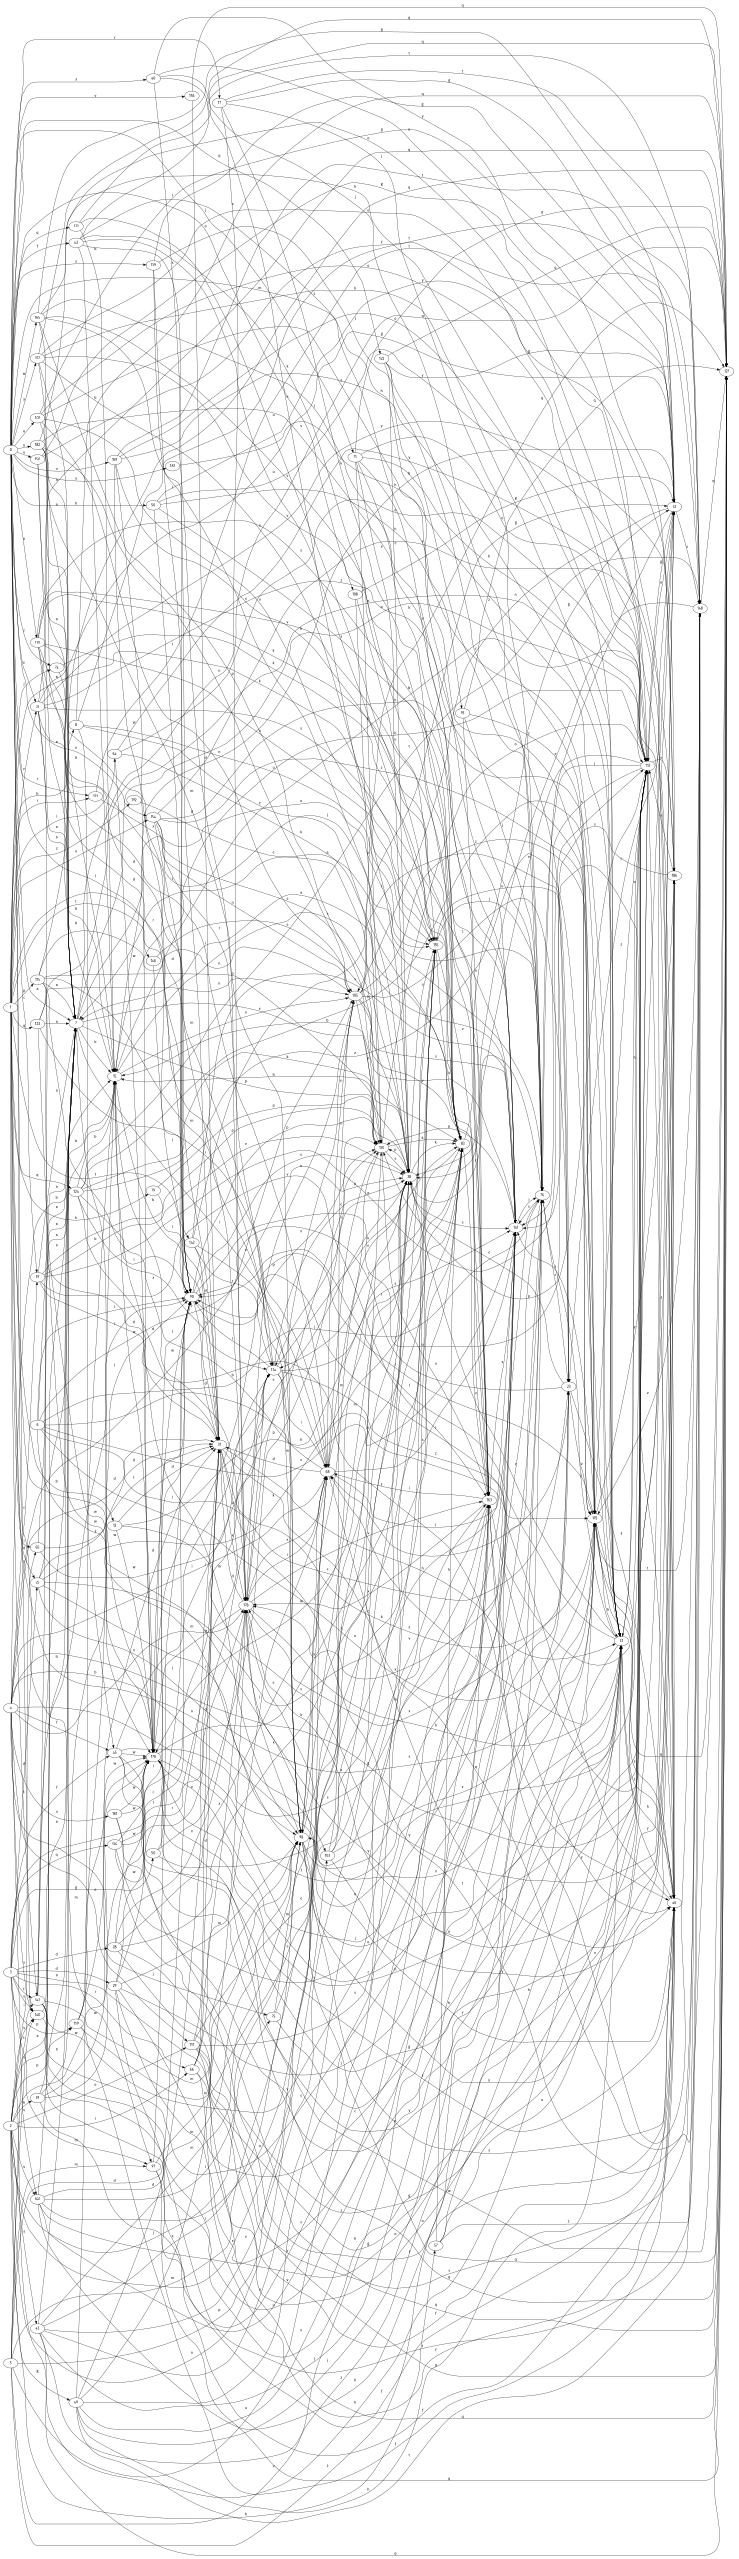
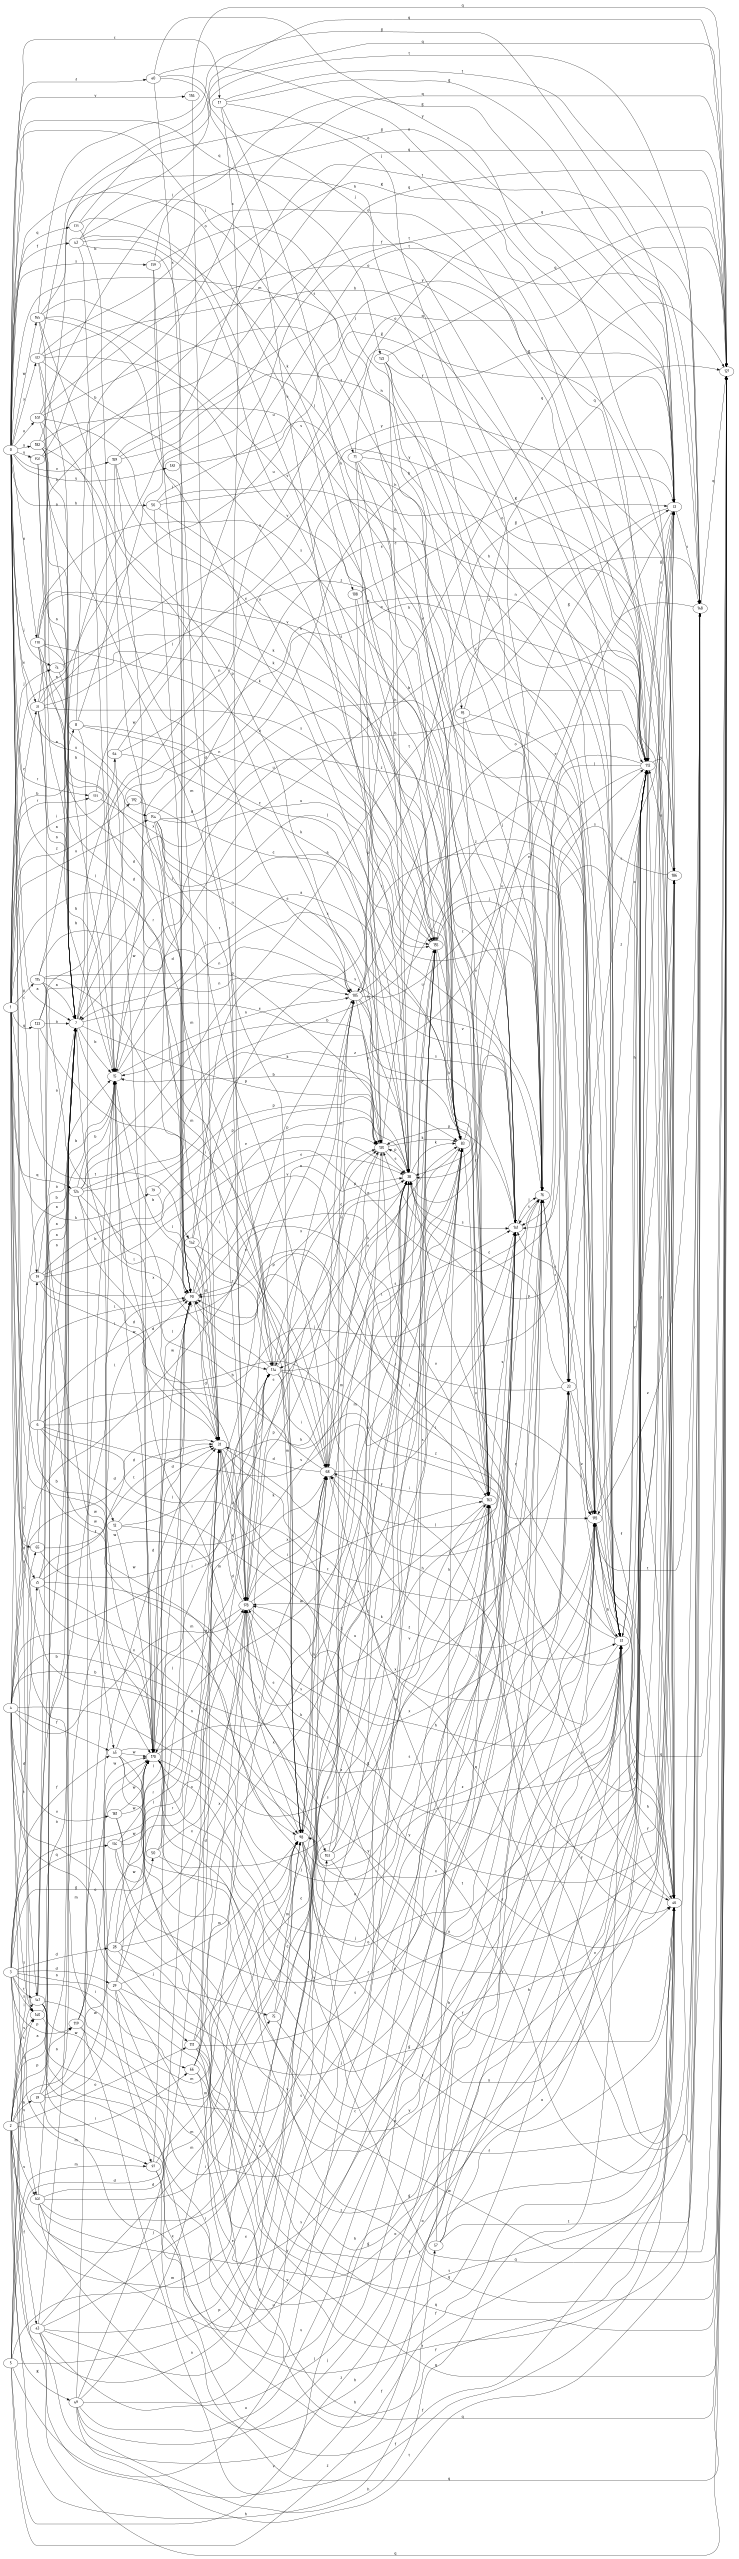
(153, 961) -> none
